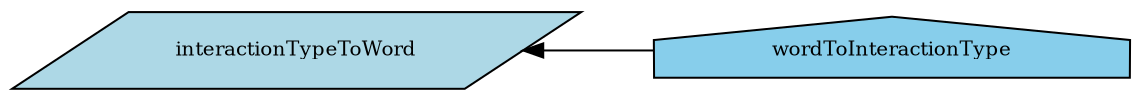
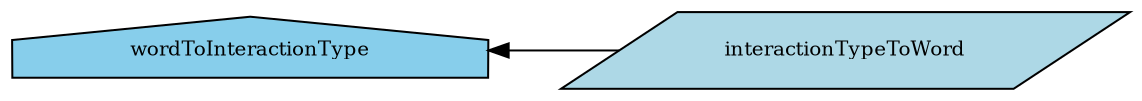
(599, 50) -> (564, 50)
